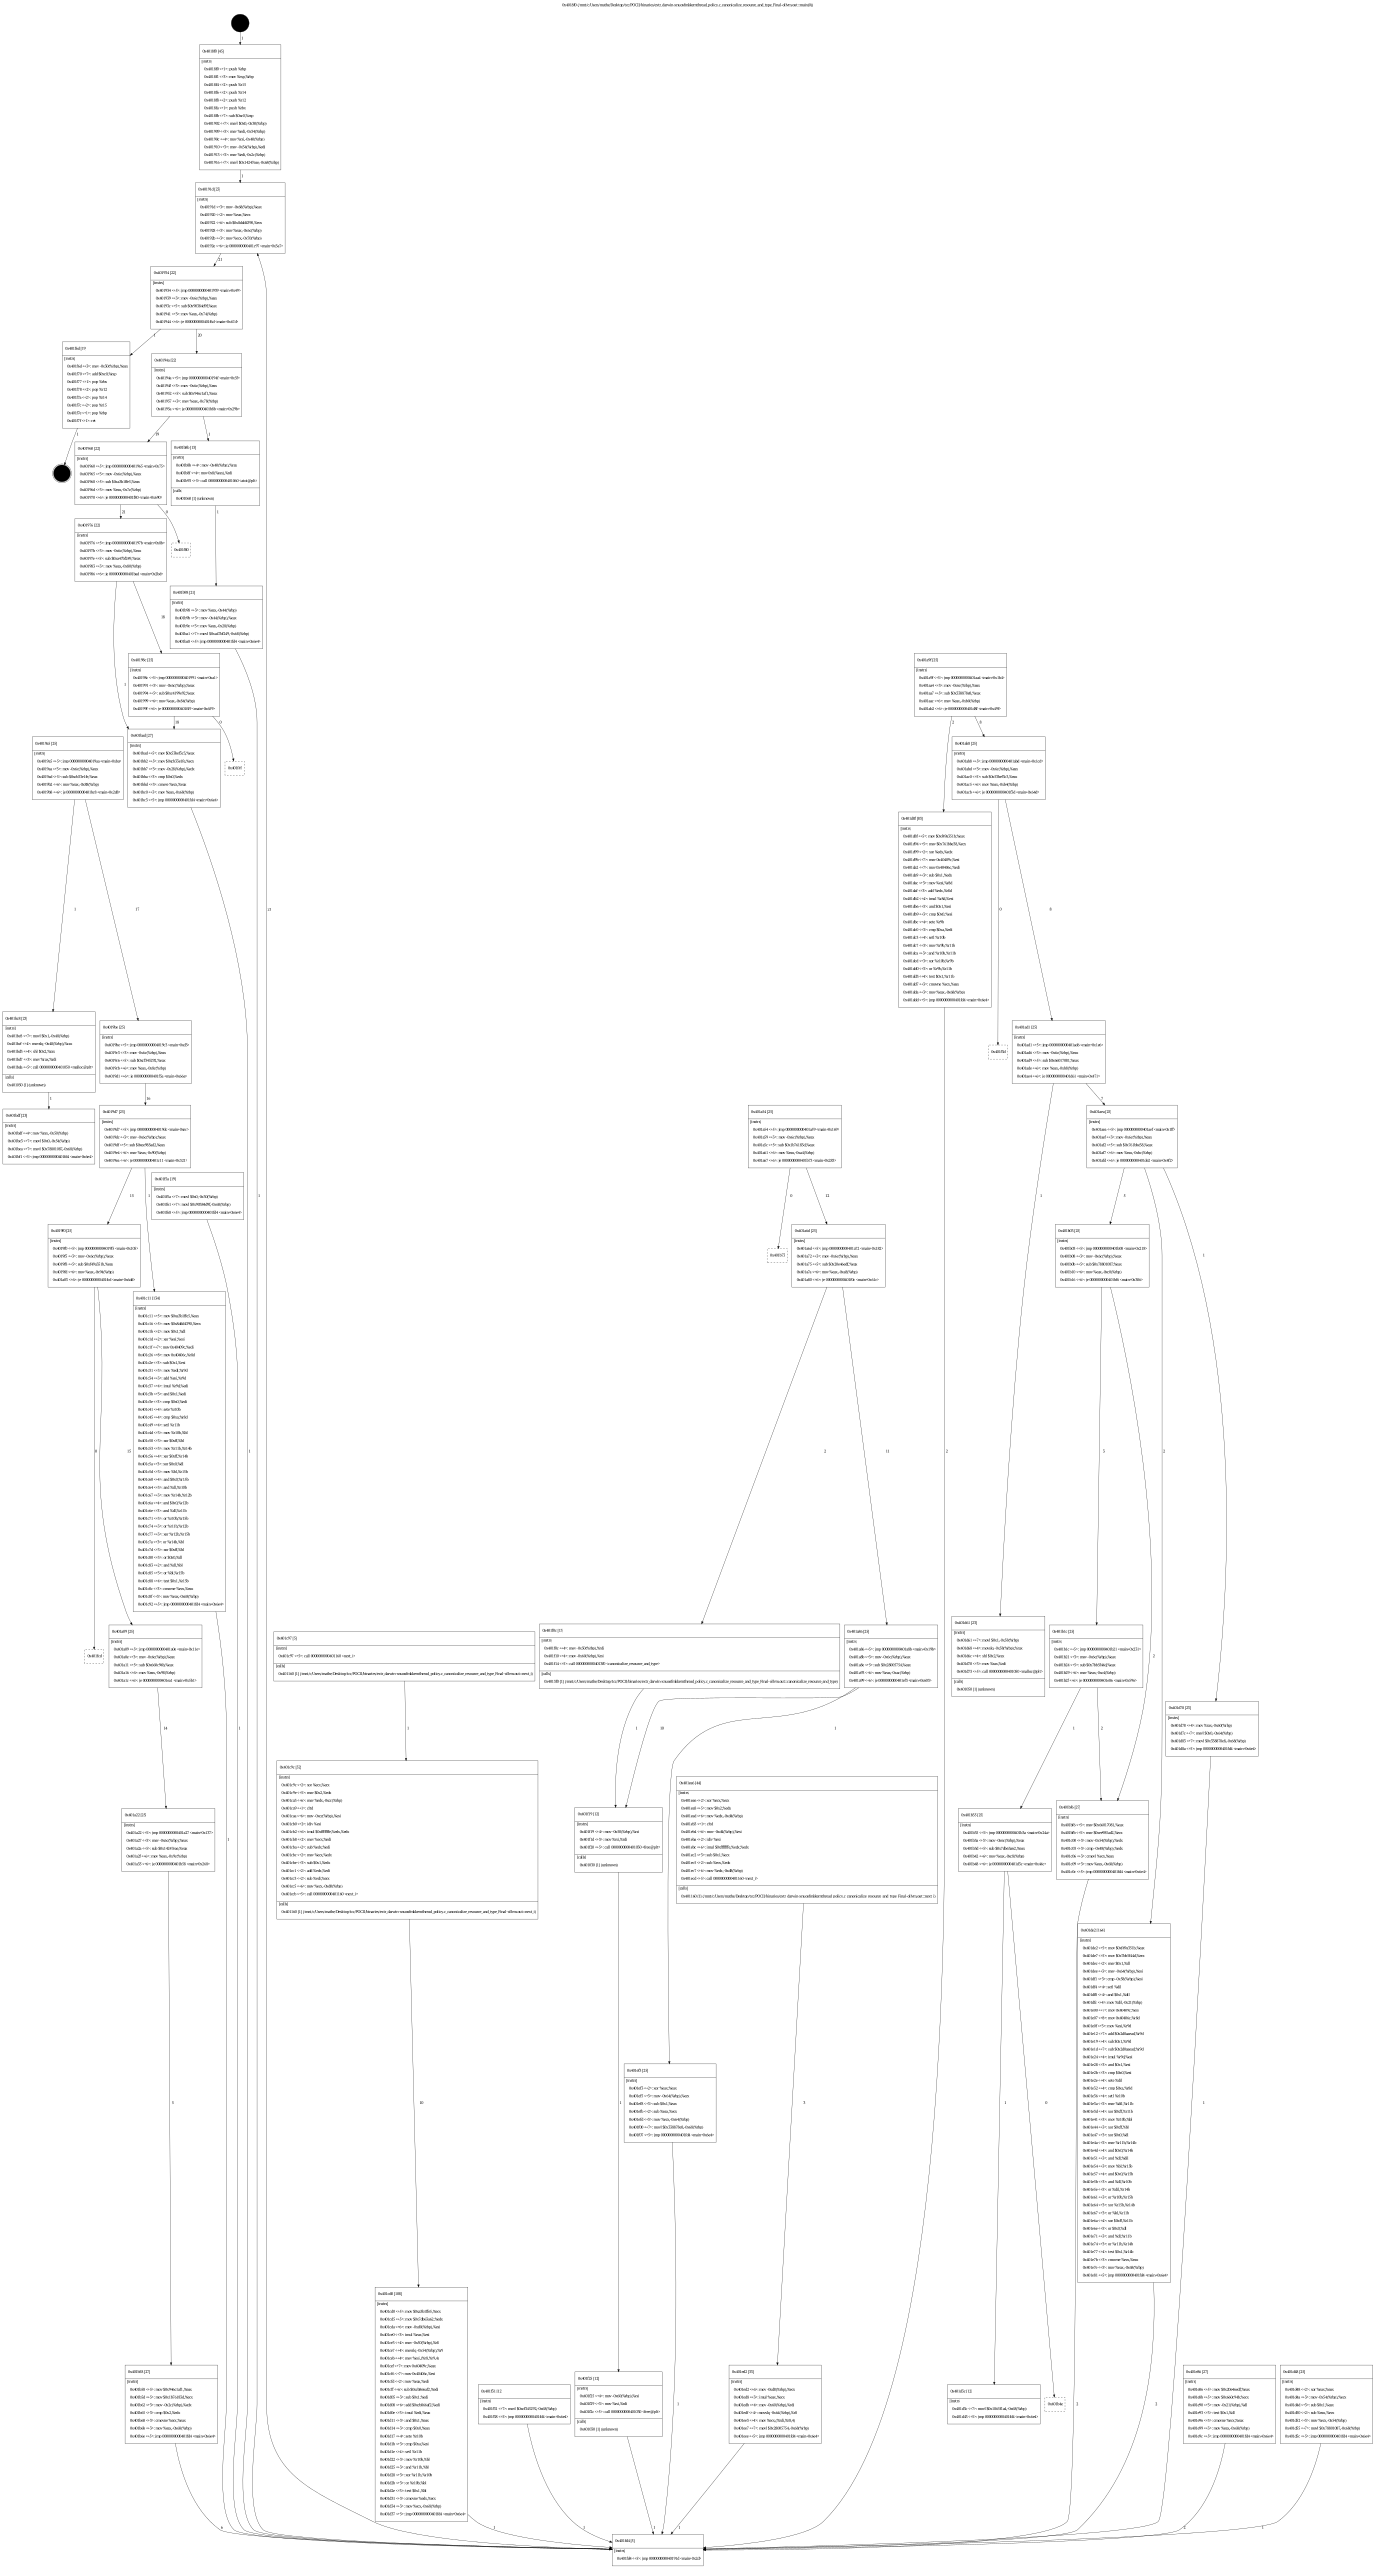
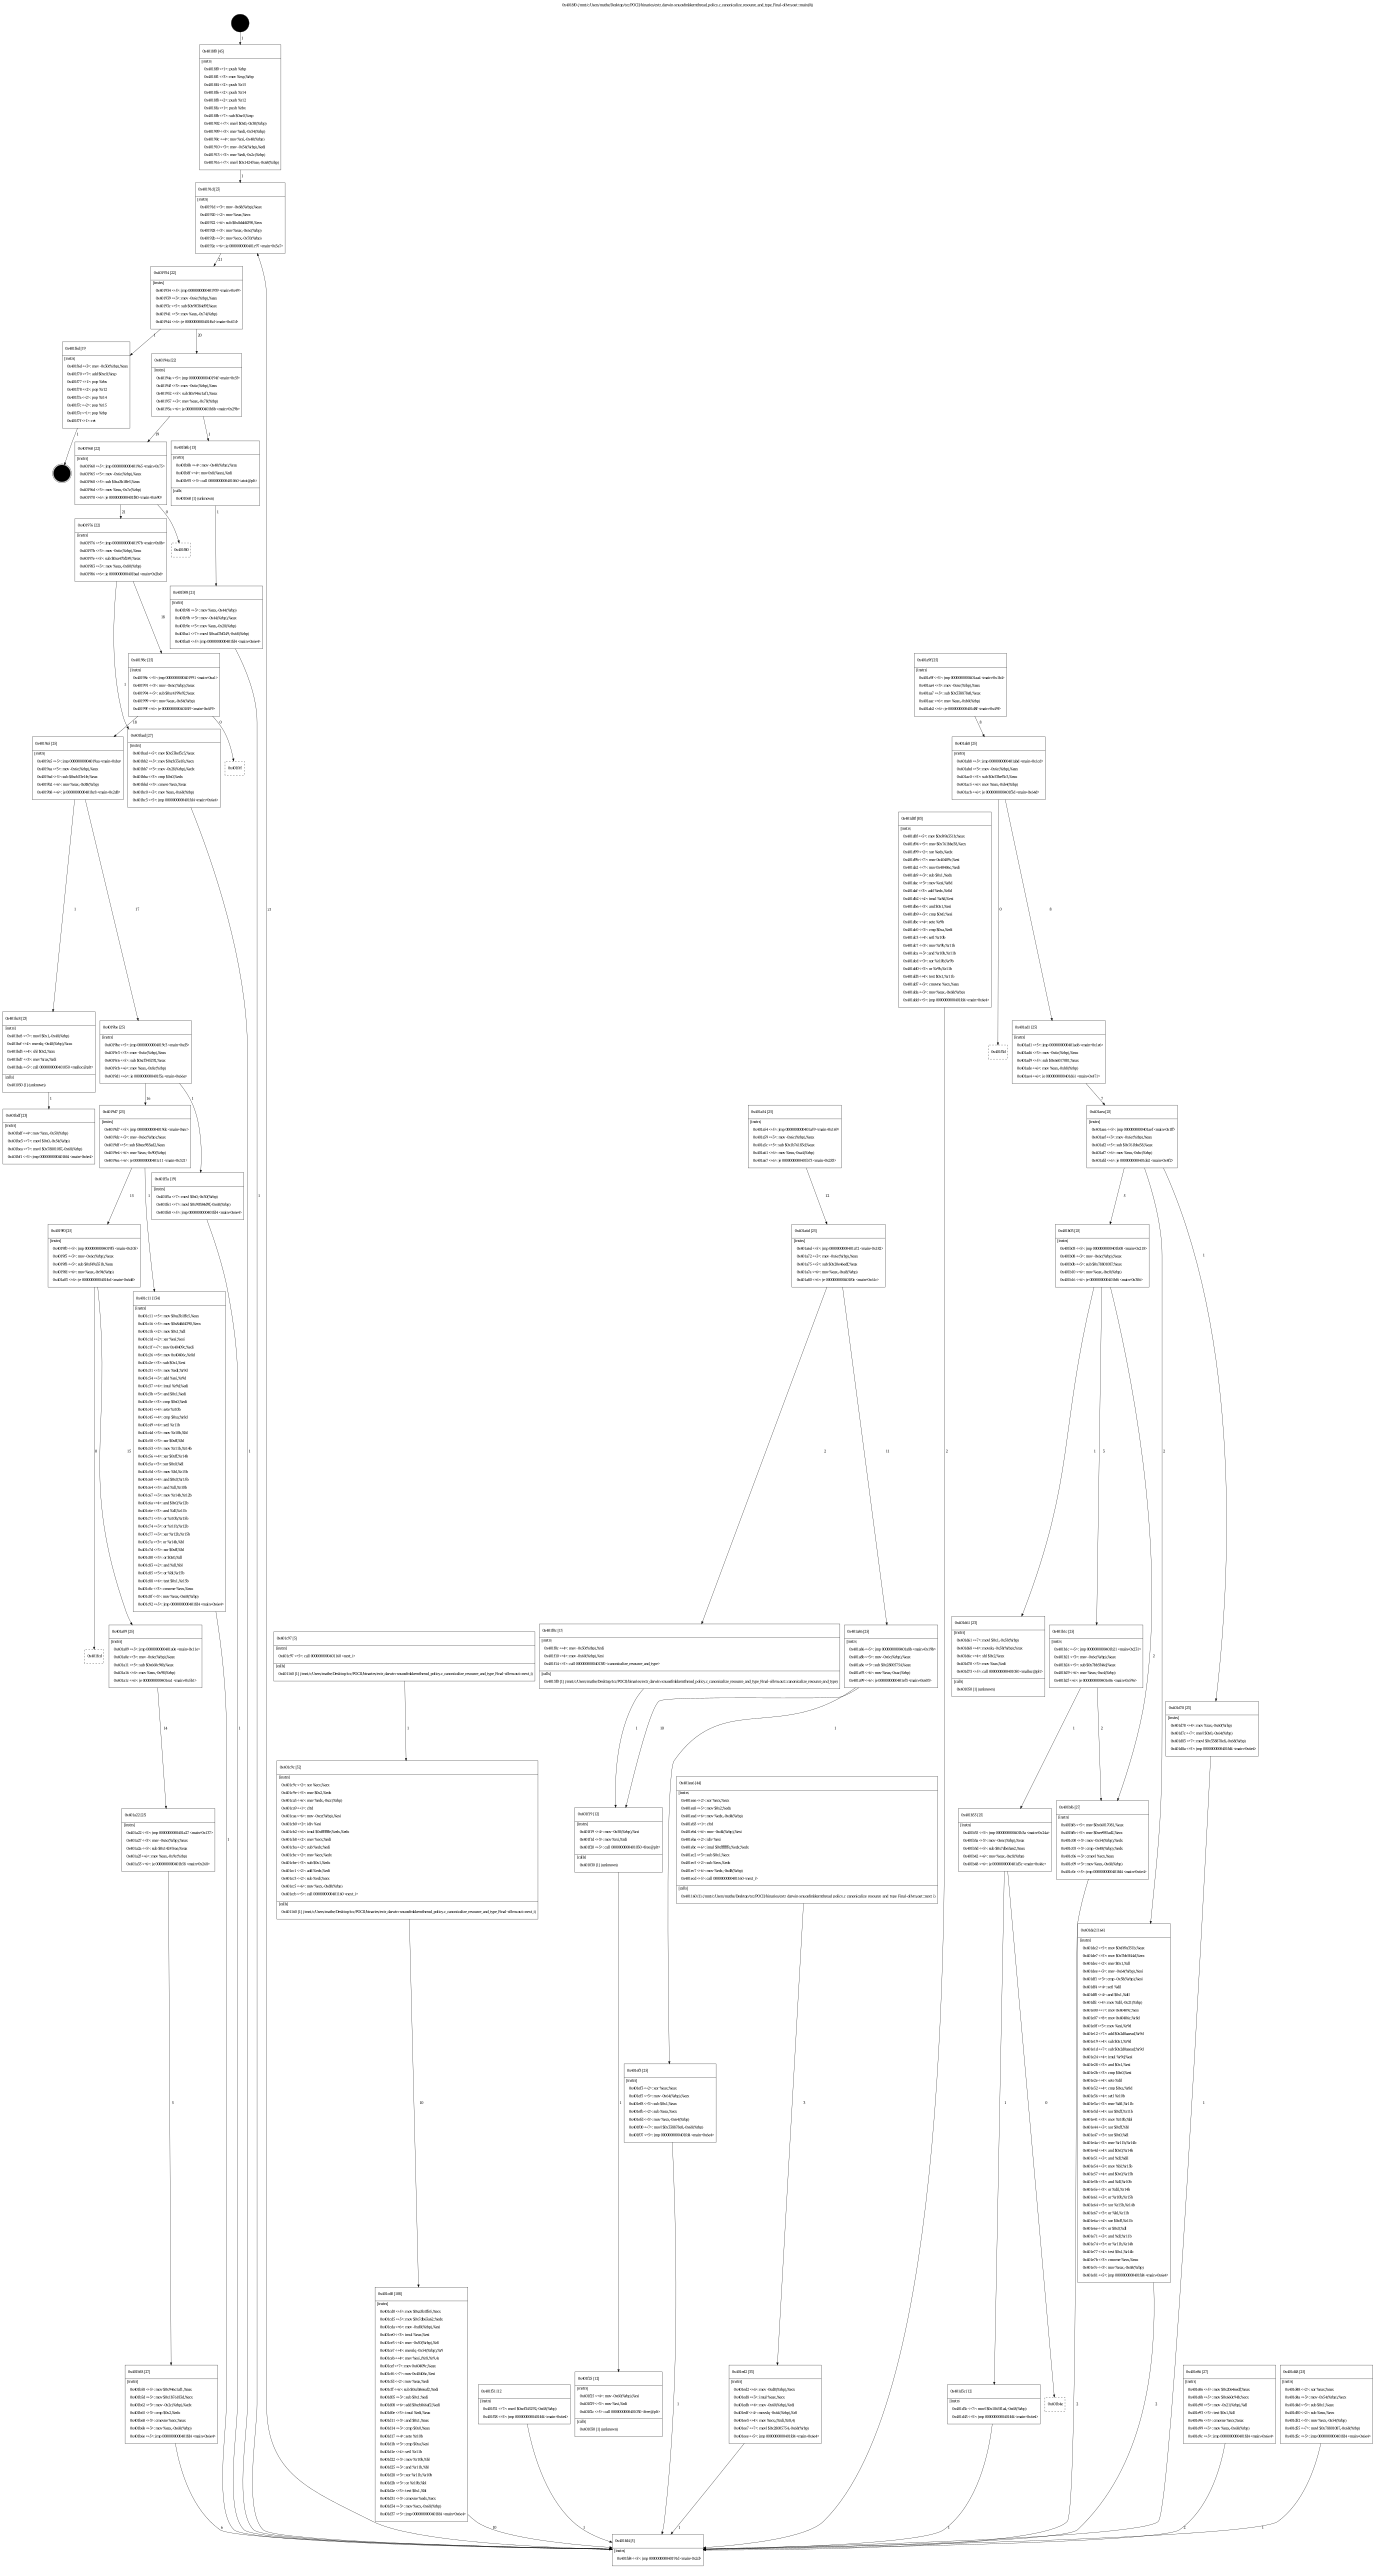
(174, 721) -> (128, 725)
(946, 763) -> none
none -> (199, 1125)
(777, 1256) -> none
(1018, 1348) -> (1065, 1452)
(640, 2484) -> (885, 2541)
(494, 2528) -> (494, 2528)
